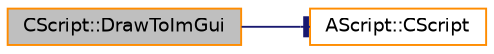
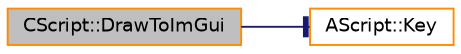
(398, 27) -> (382, 27)
